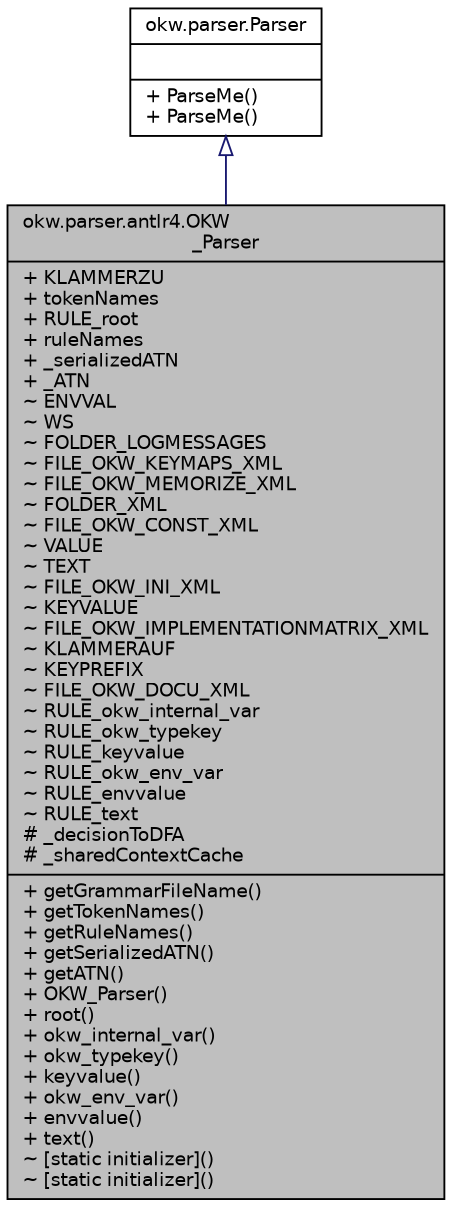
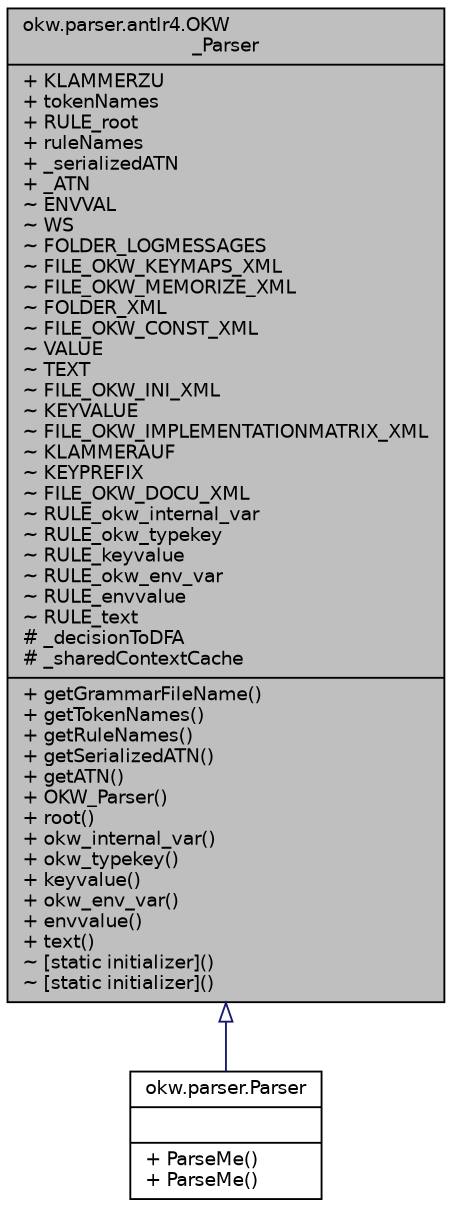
(226, 180) -> (226, 1046)
